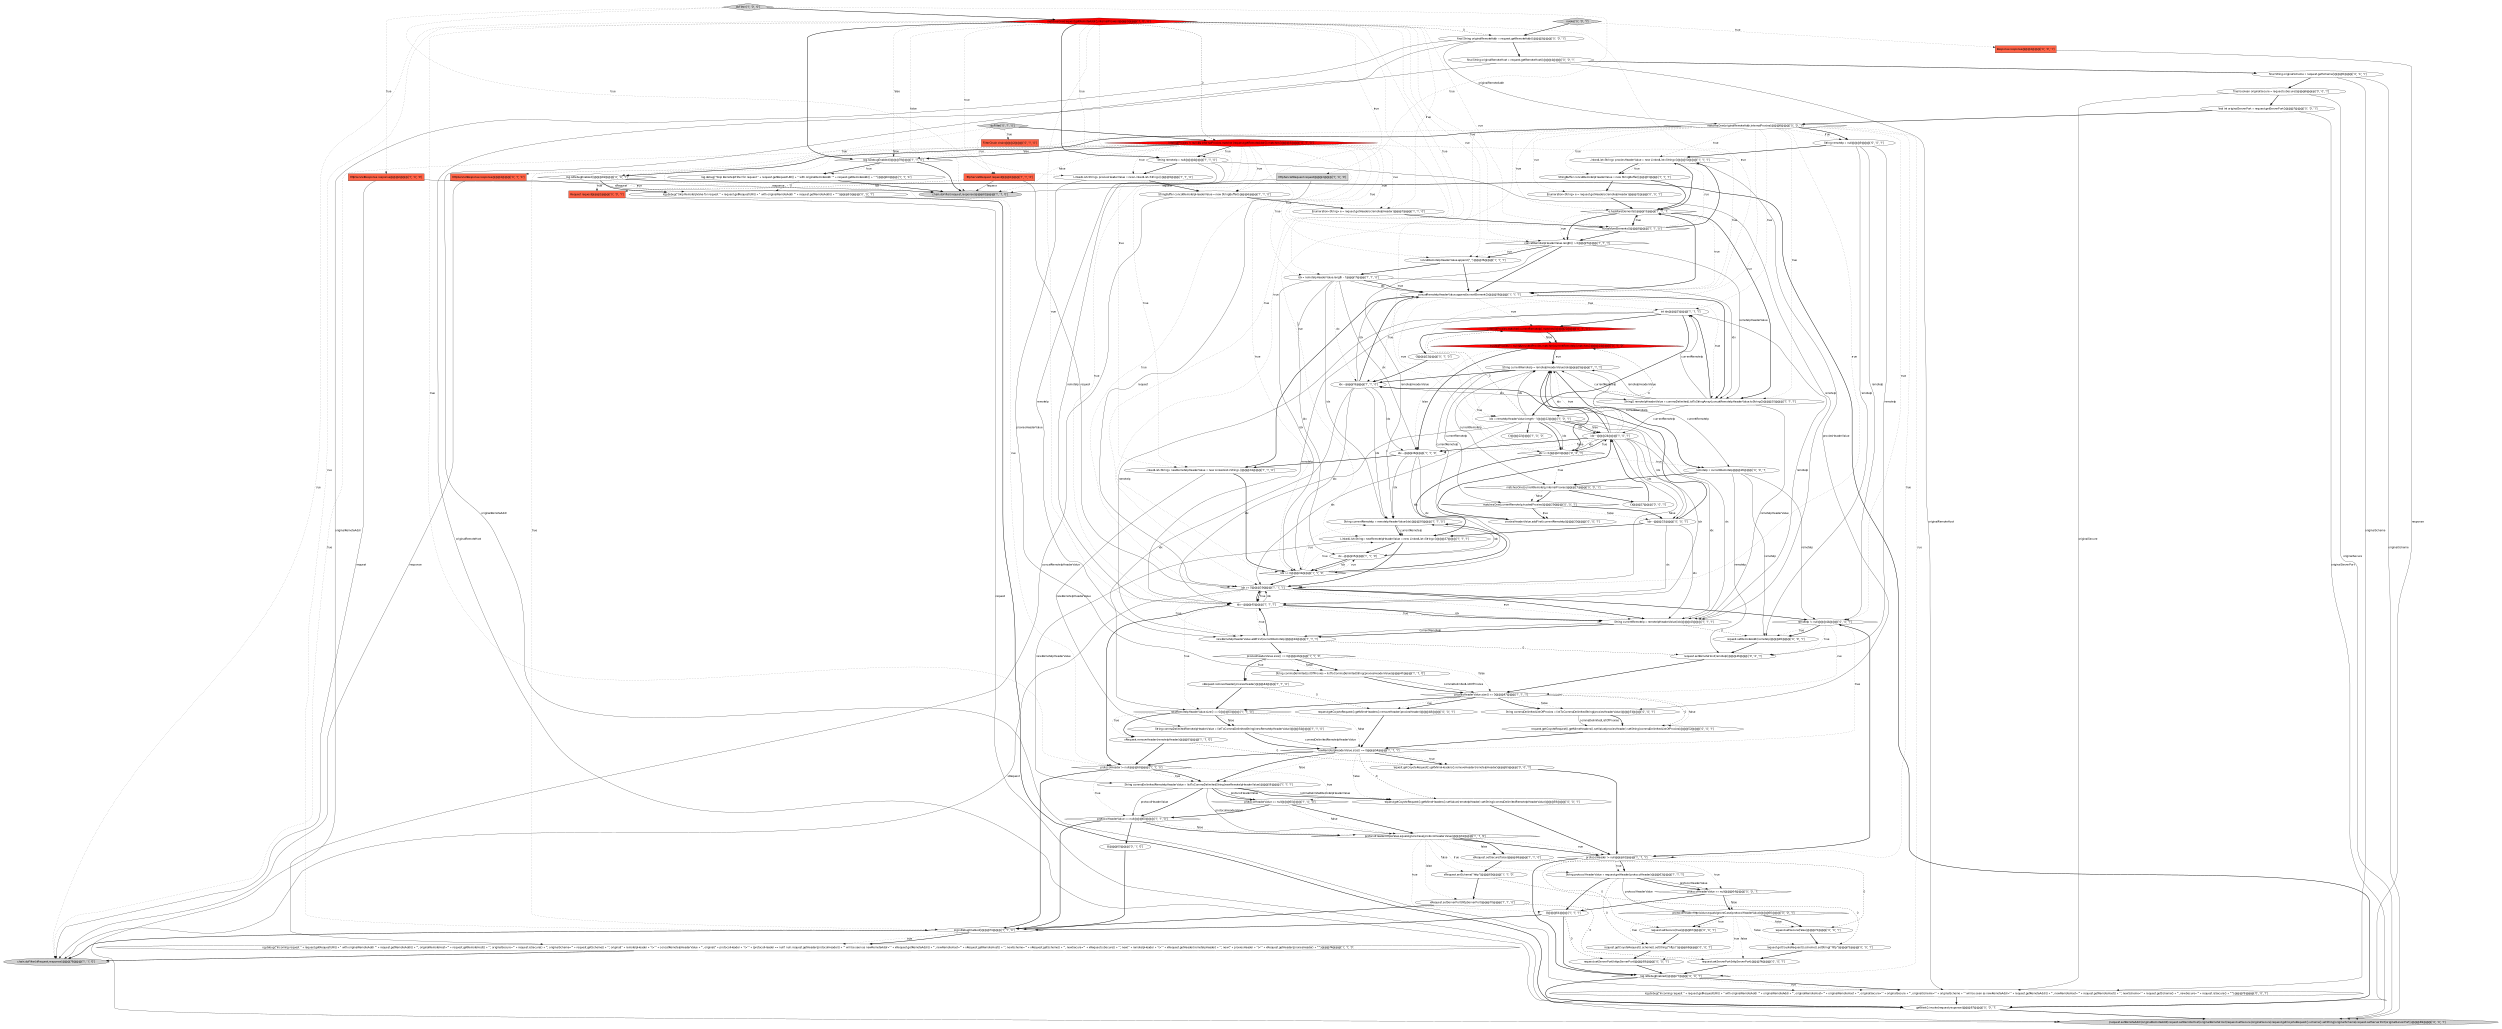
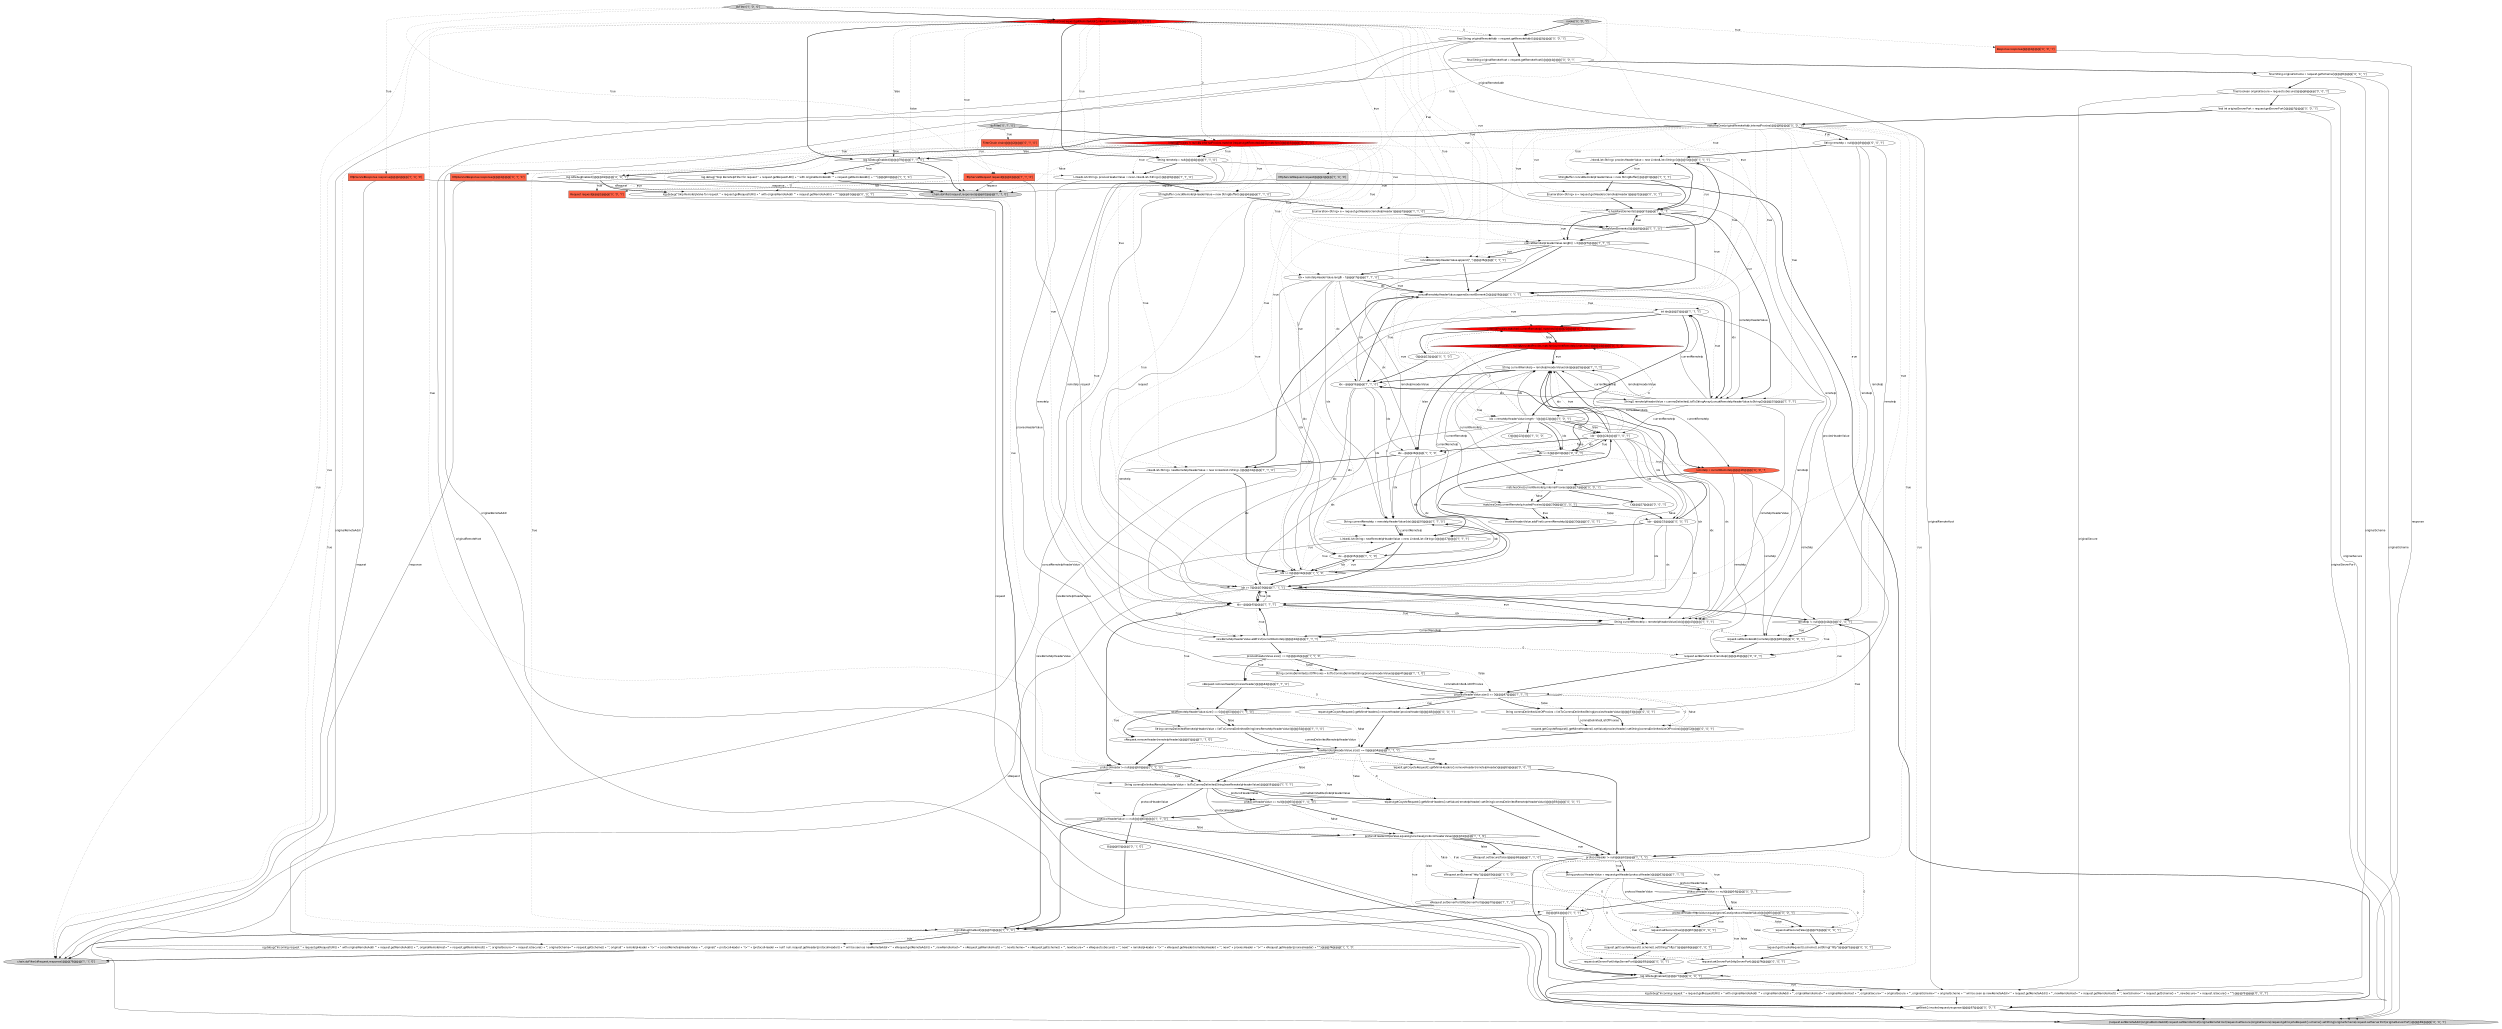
(1731, 470) -> (1731, 470)
(1628, 476) -> none
(1170, 540) -> (1343, 479)
none -> (1508, 586)
